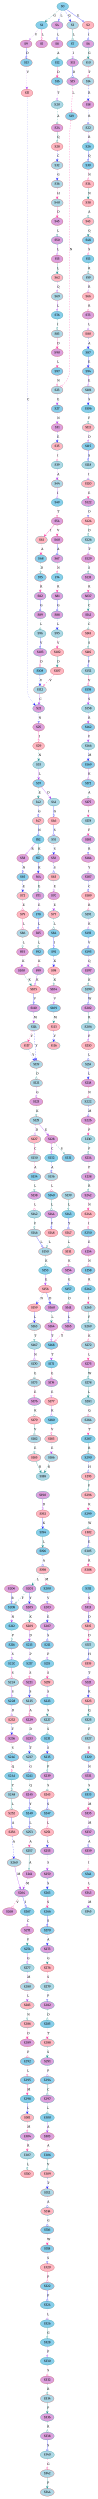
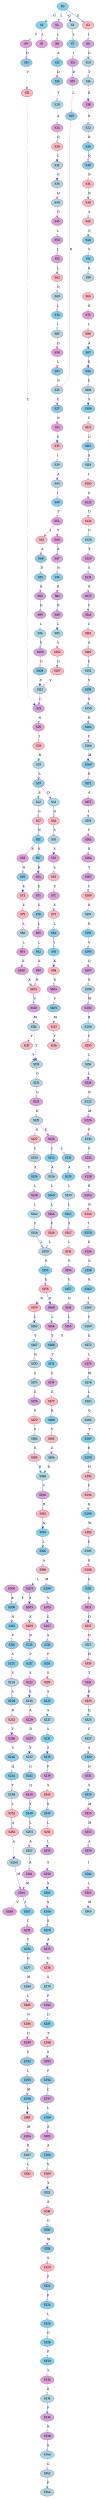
(88, 286) -> none
none -> (68, 1177)
none -> (43, 1485)
none -> (88, 1578)
